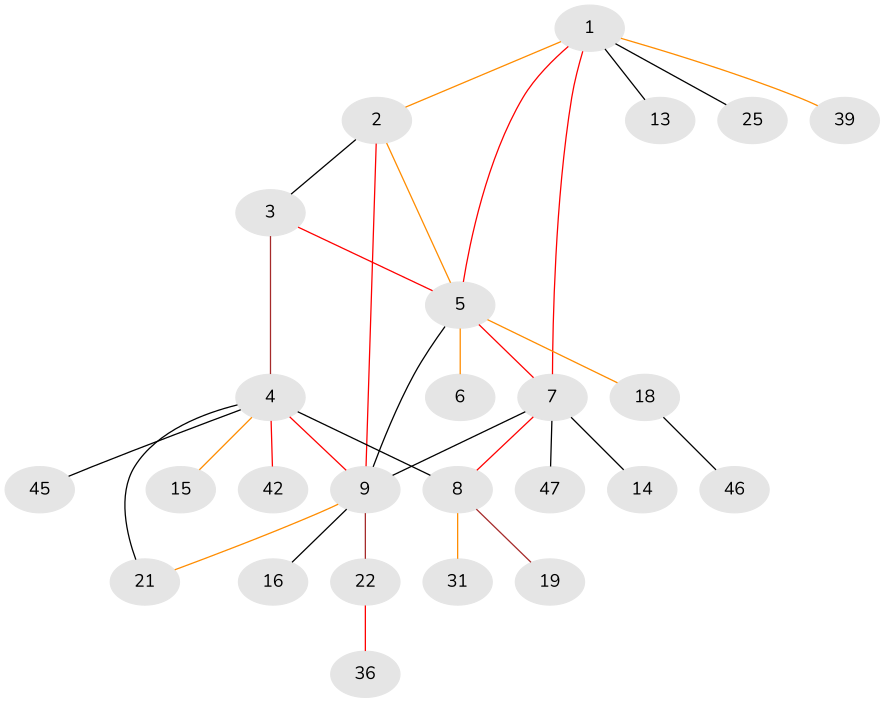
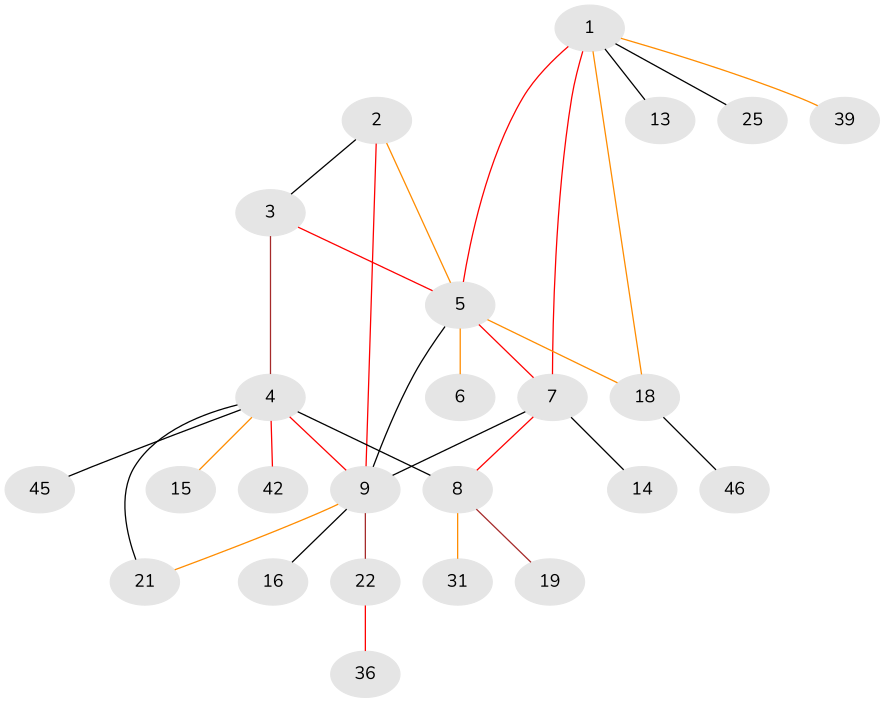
(483, 74) -> (617, 213)
(550, 490) -> none
